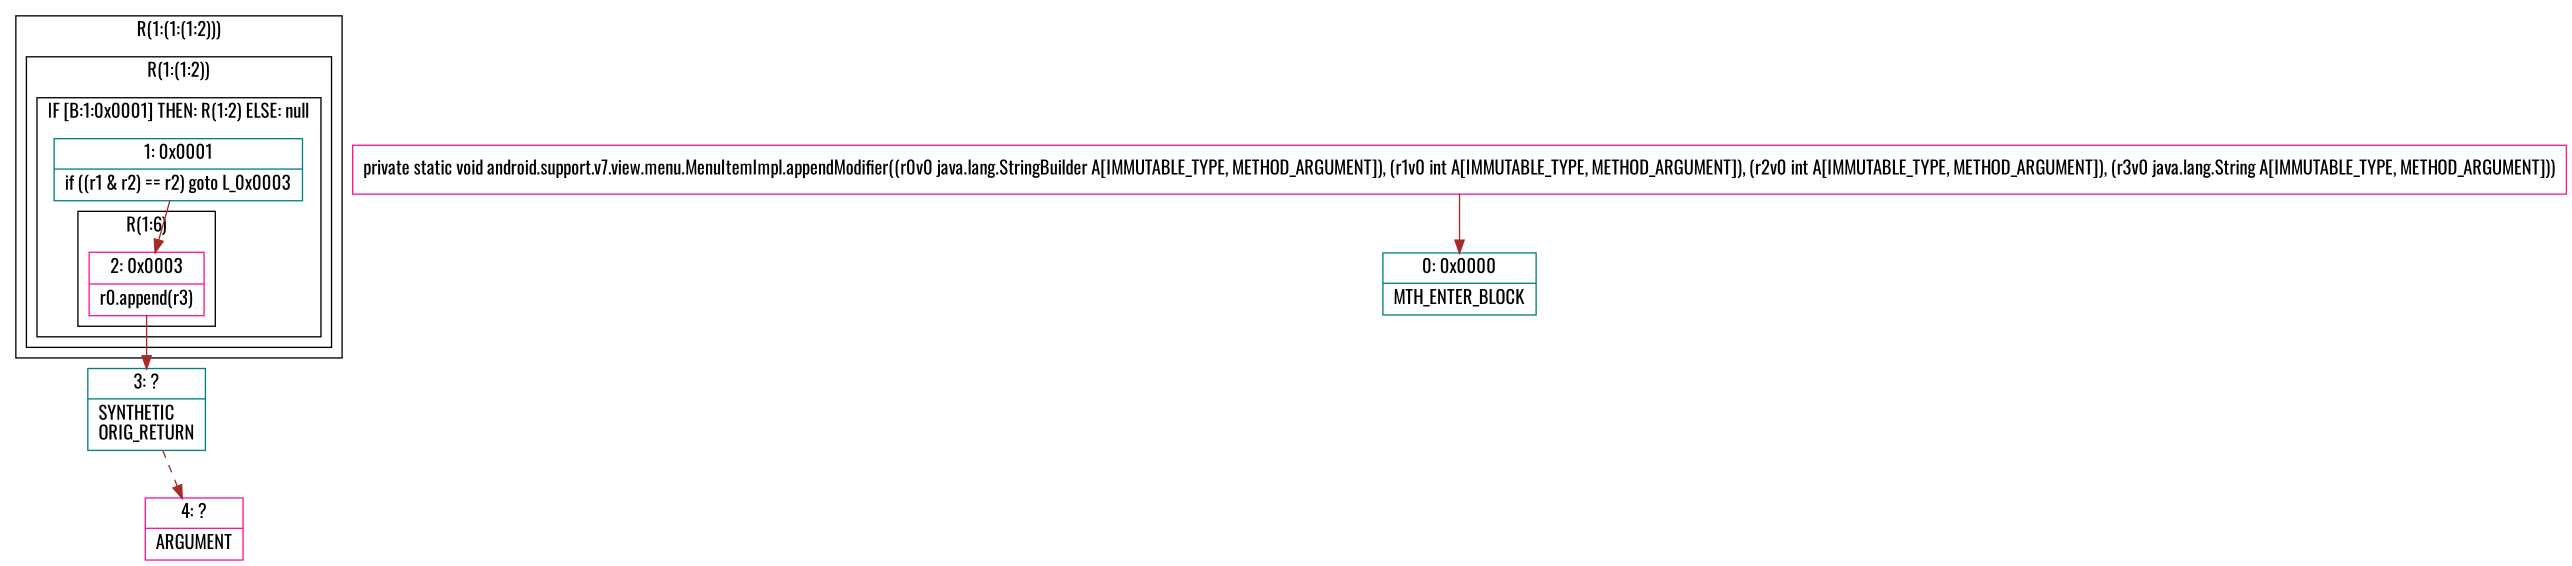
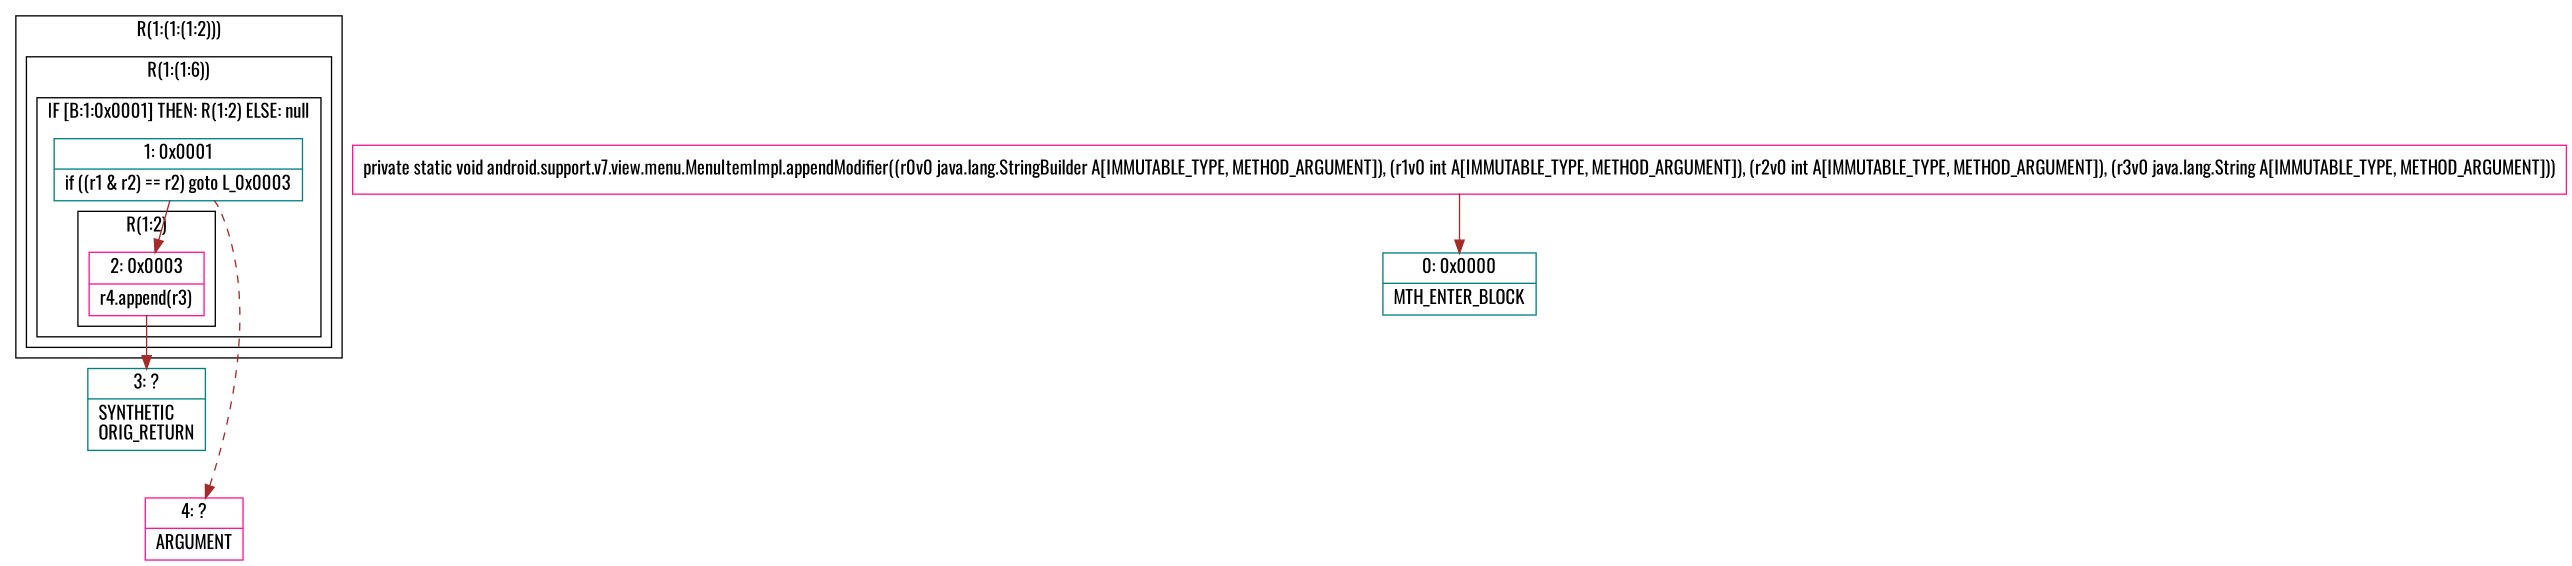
(179, 72) -> (179, 72)
(147, 227) -> (147, 227)
(147, 299) -> (146, 299)
(170, 468) -> (240, 328)
